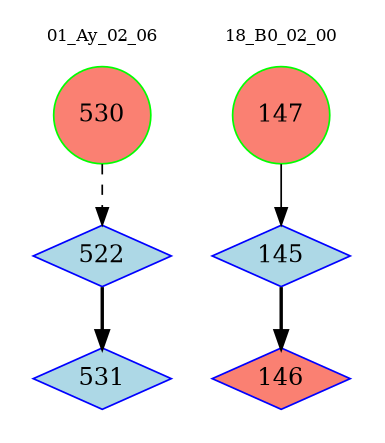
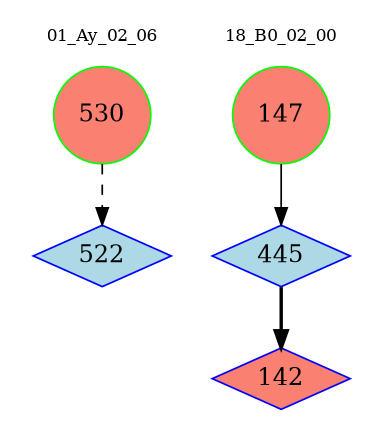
(281, 256) -> (281, 256)
(102, 379) -> none
(281, 379) -> (281, 379)
